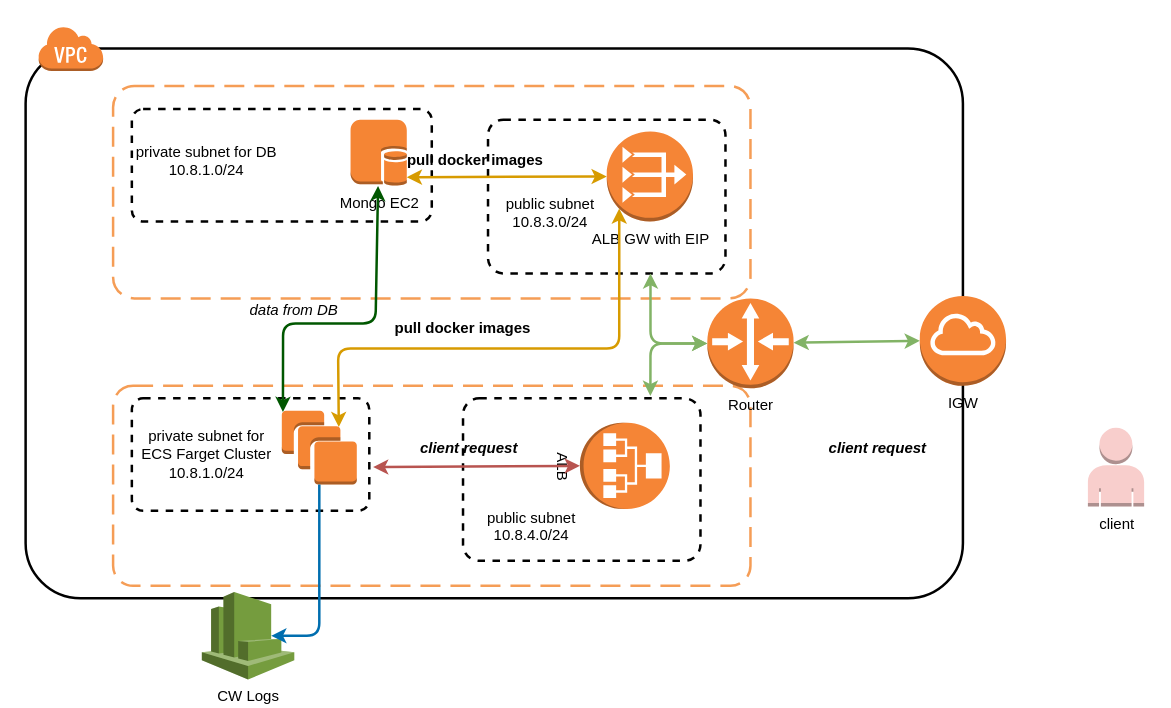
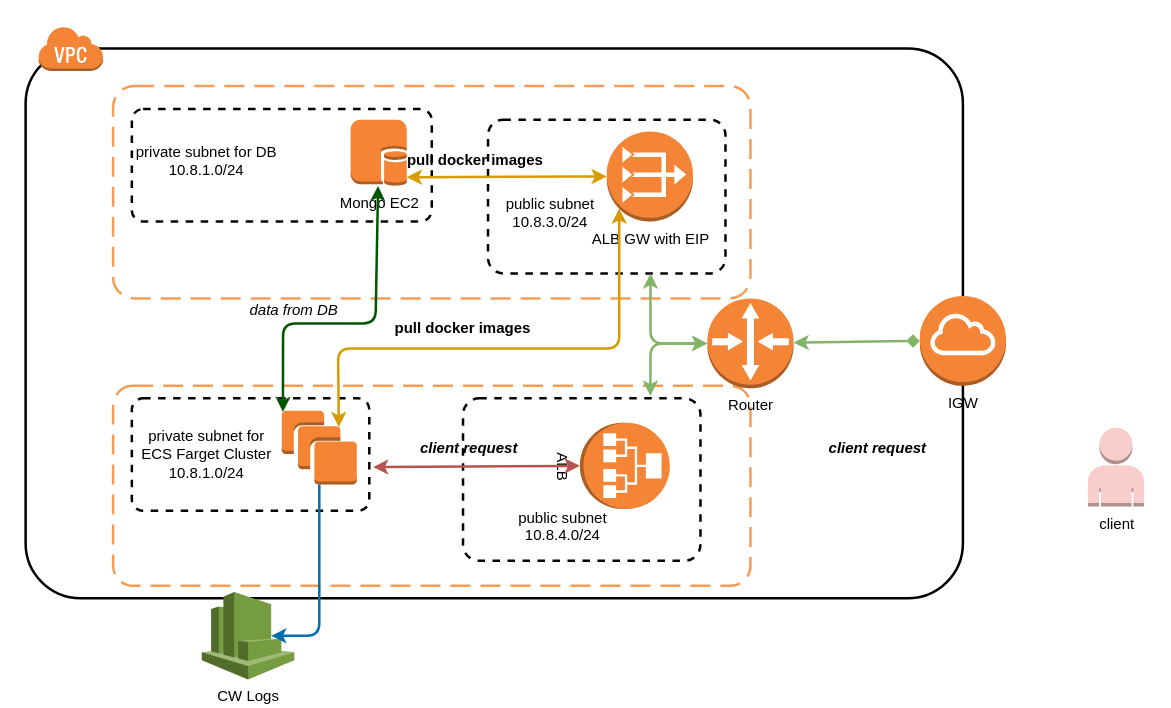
(907, 341) -> (906, 341)
(531, 536) -> (563, 536)
